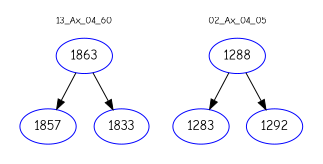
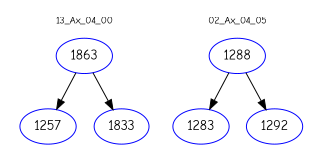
(84, 21) -> (84, 21)
(48, 126) -> (48, 126)
